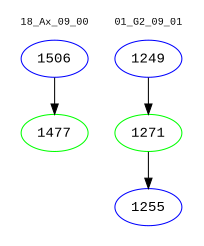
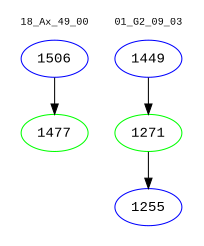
(55, 22) -> (55, 22)
(149, 22) -> (149, 22)
(148, 59) -> (148, 59)
